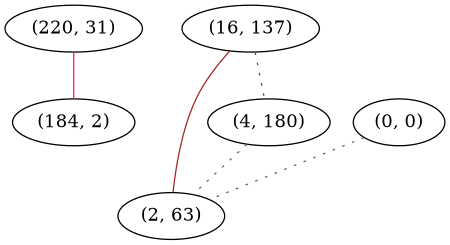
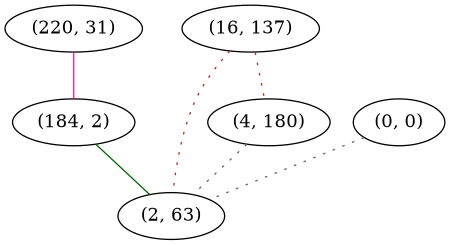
(189, 117) -> (189, 117)
none -> (123, 169)
